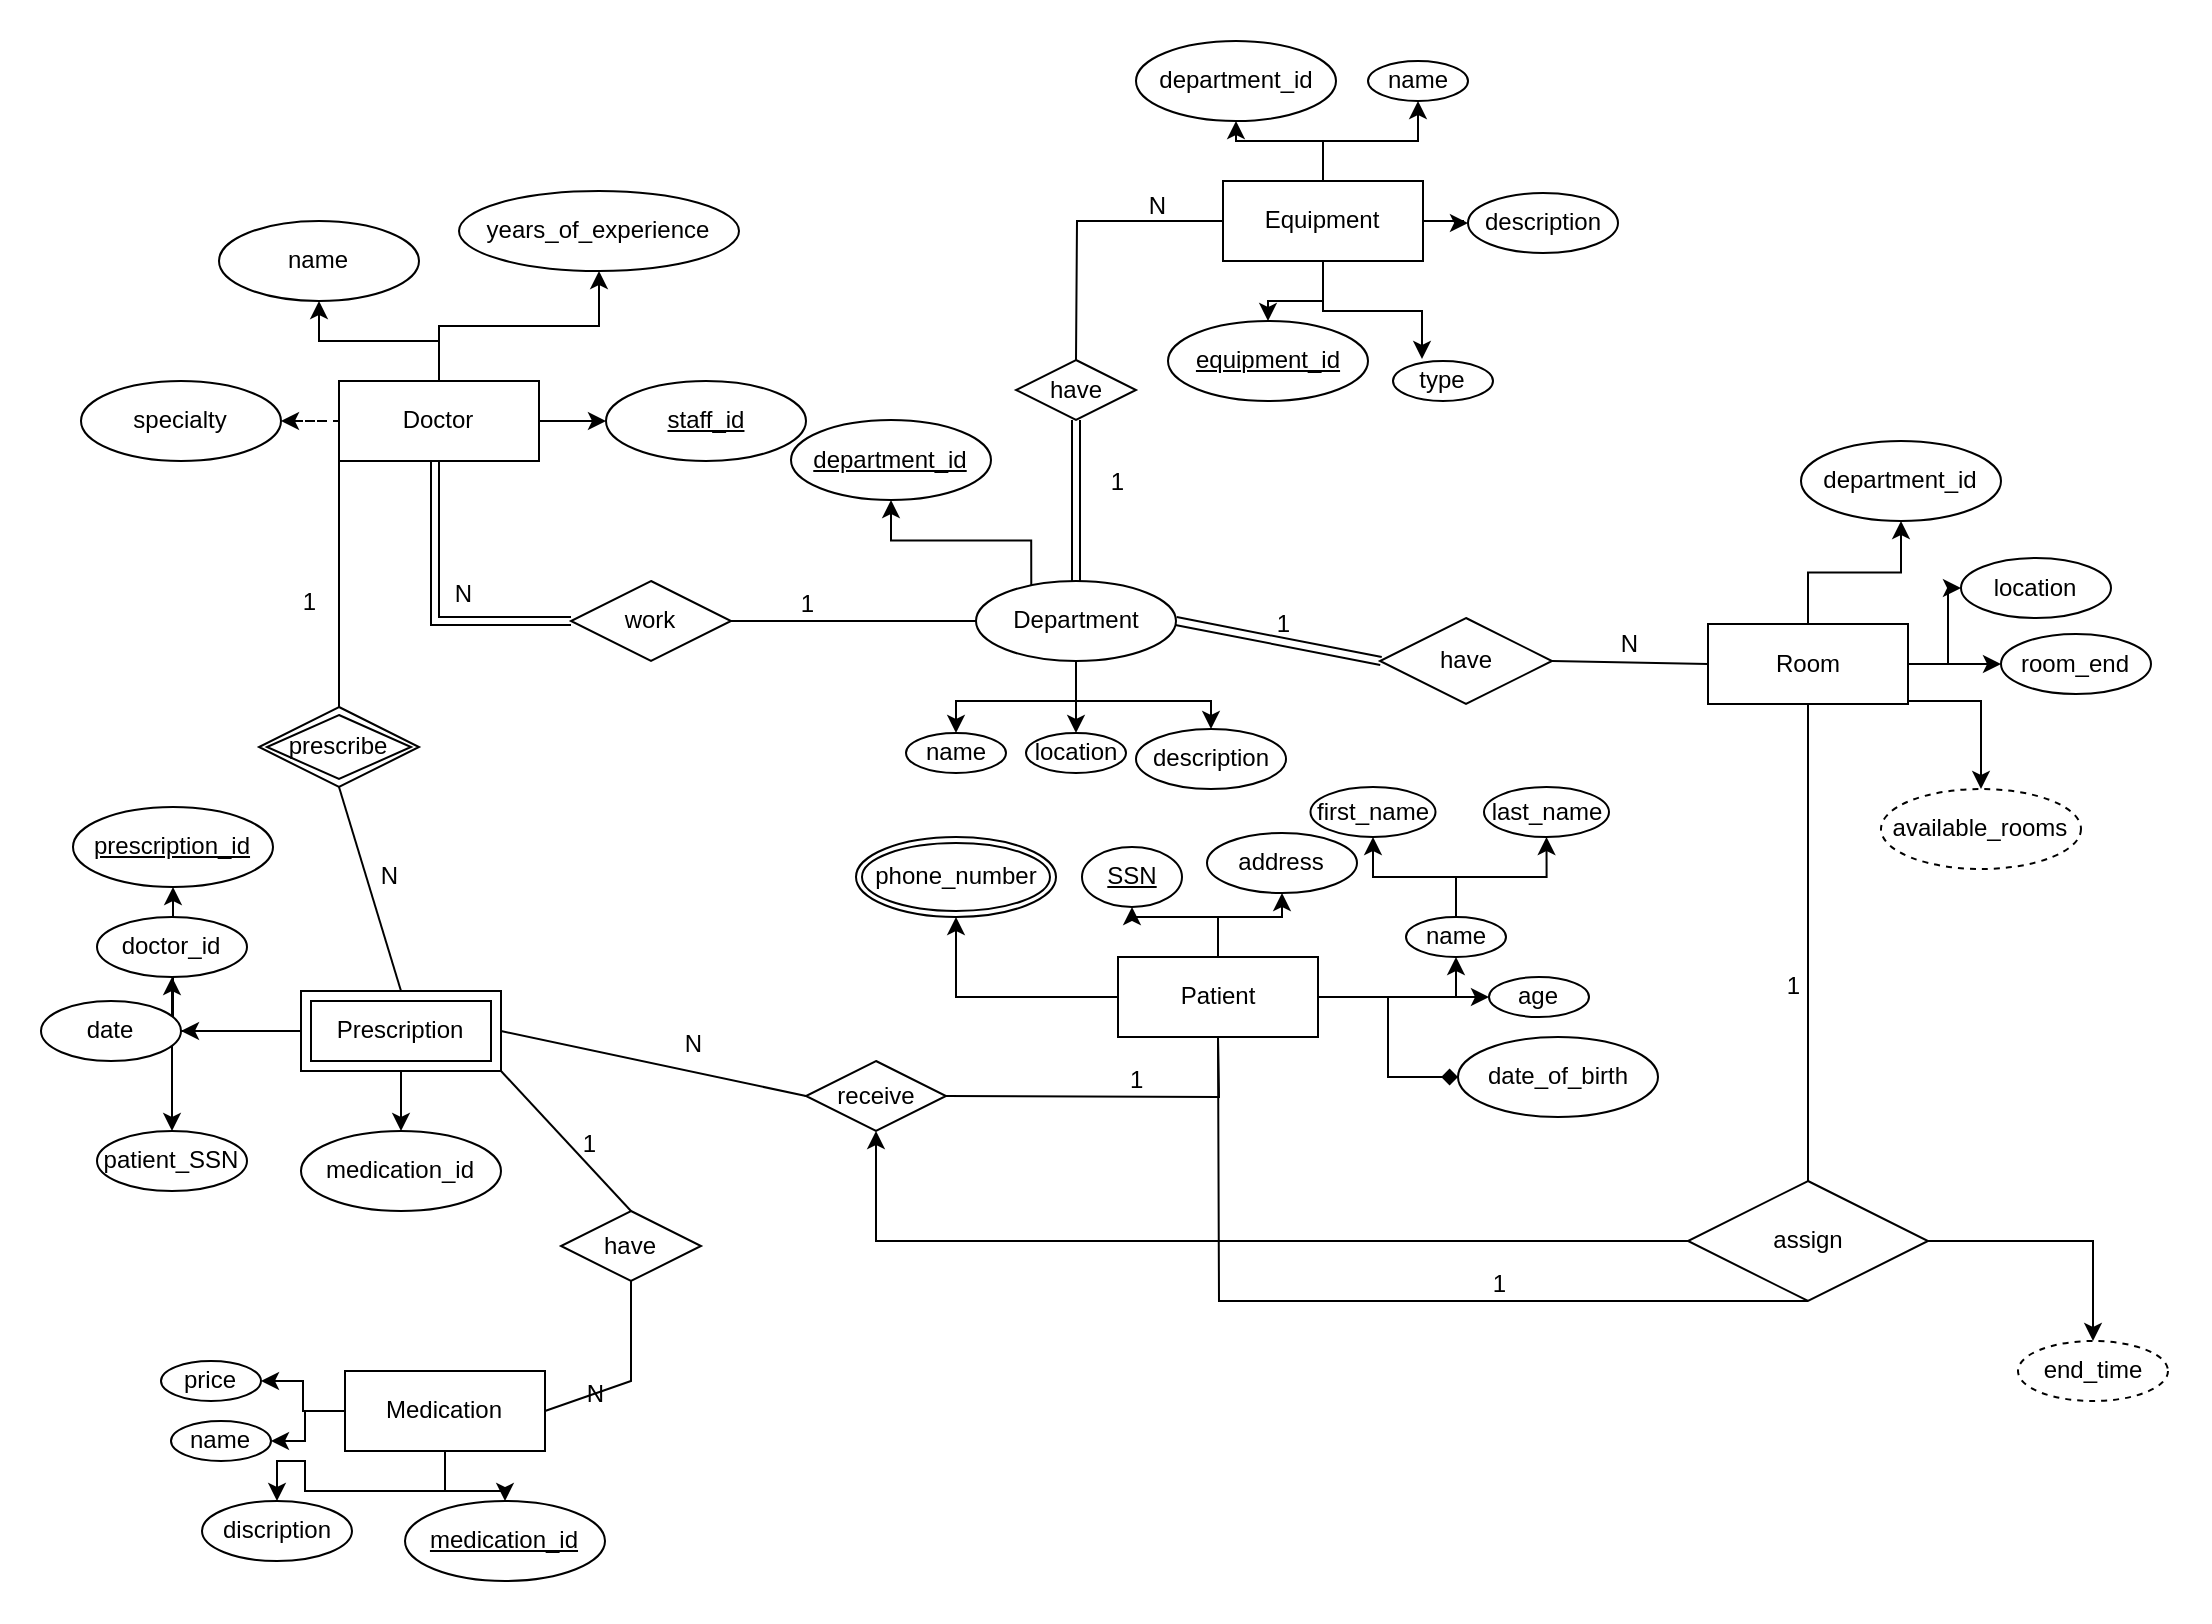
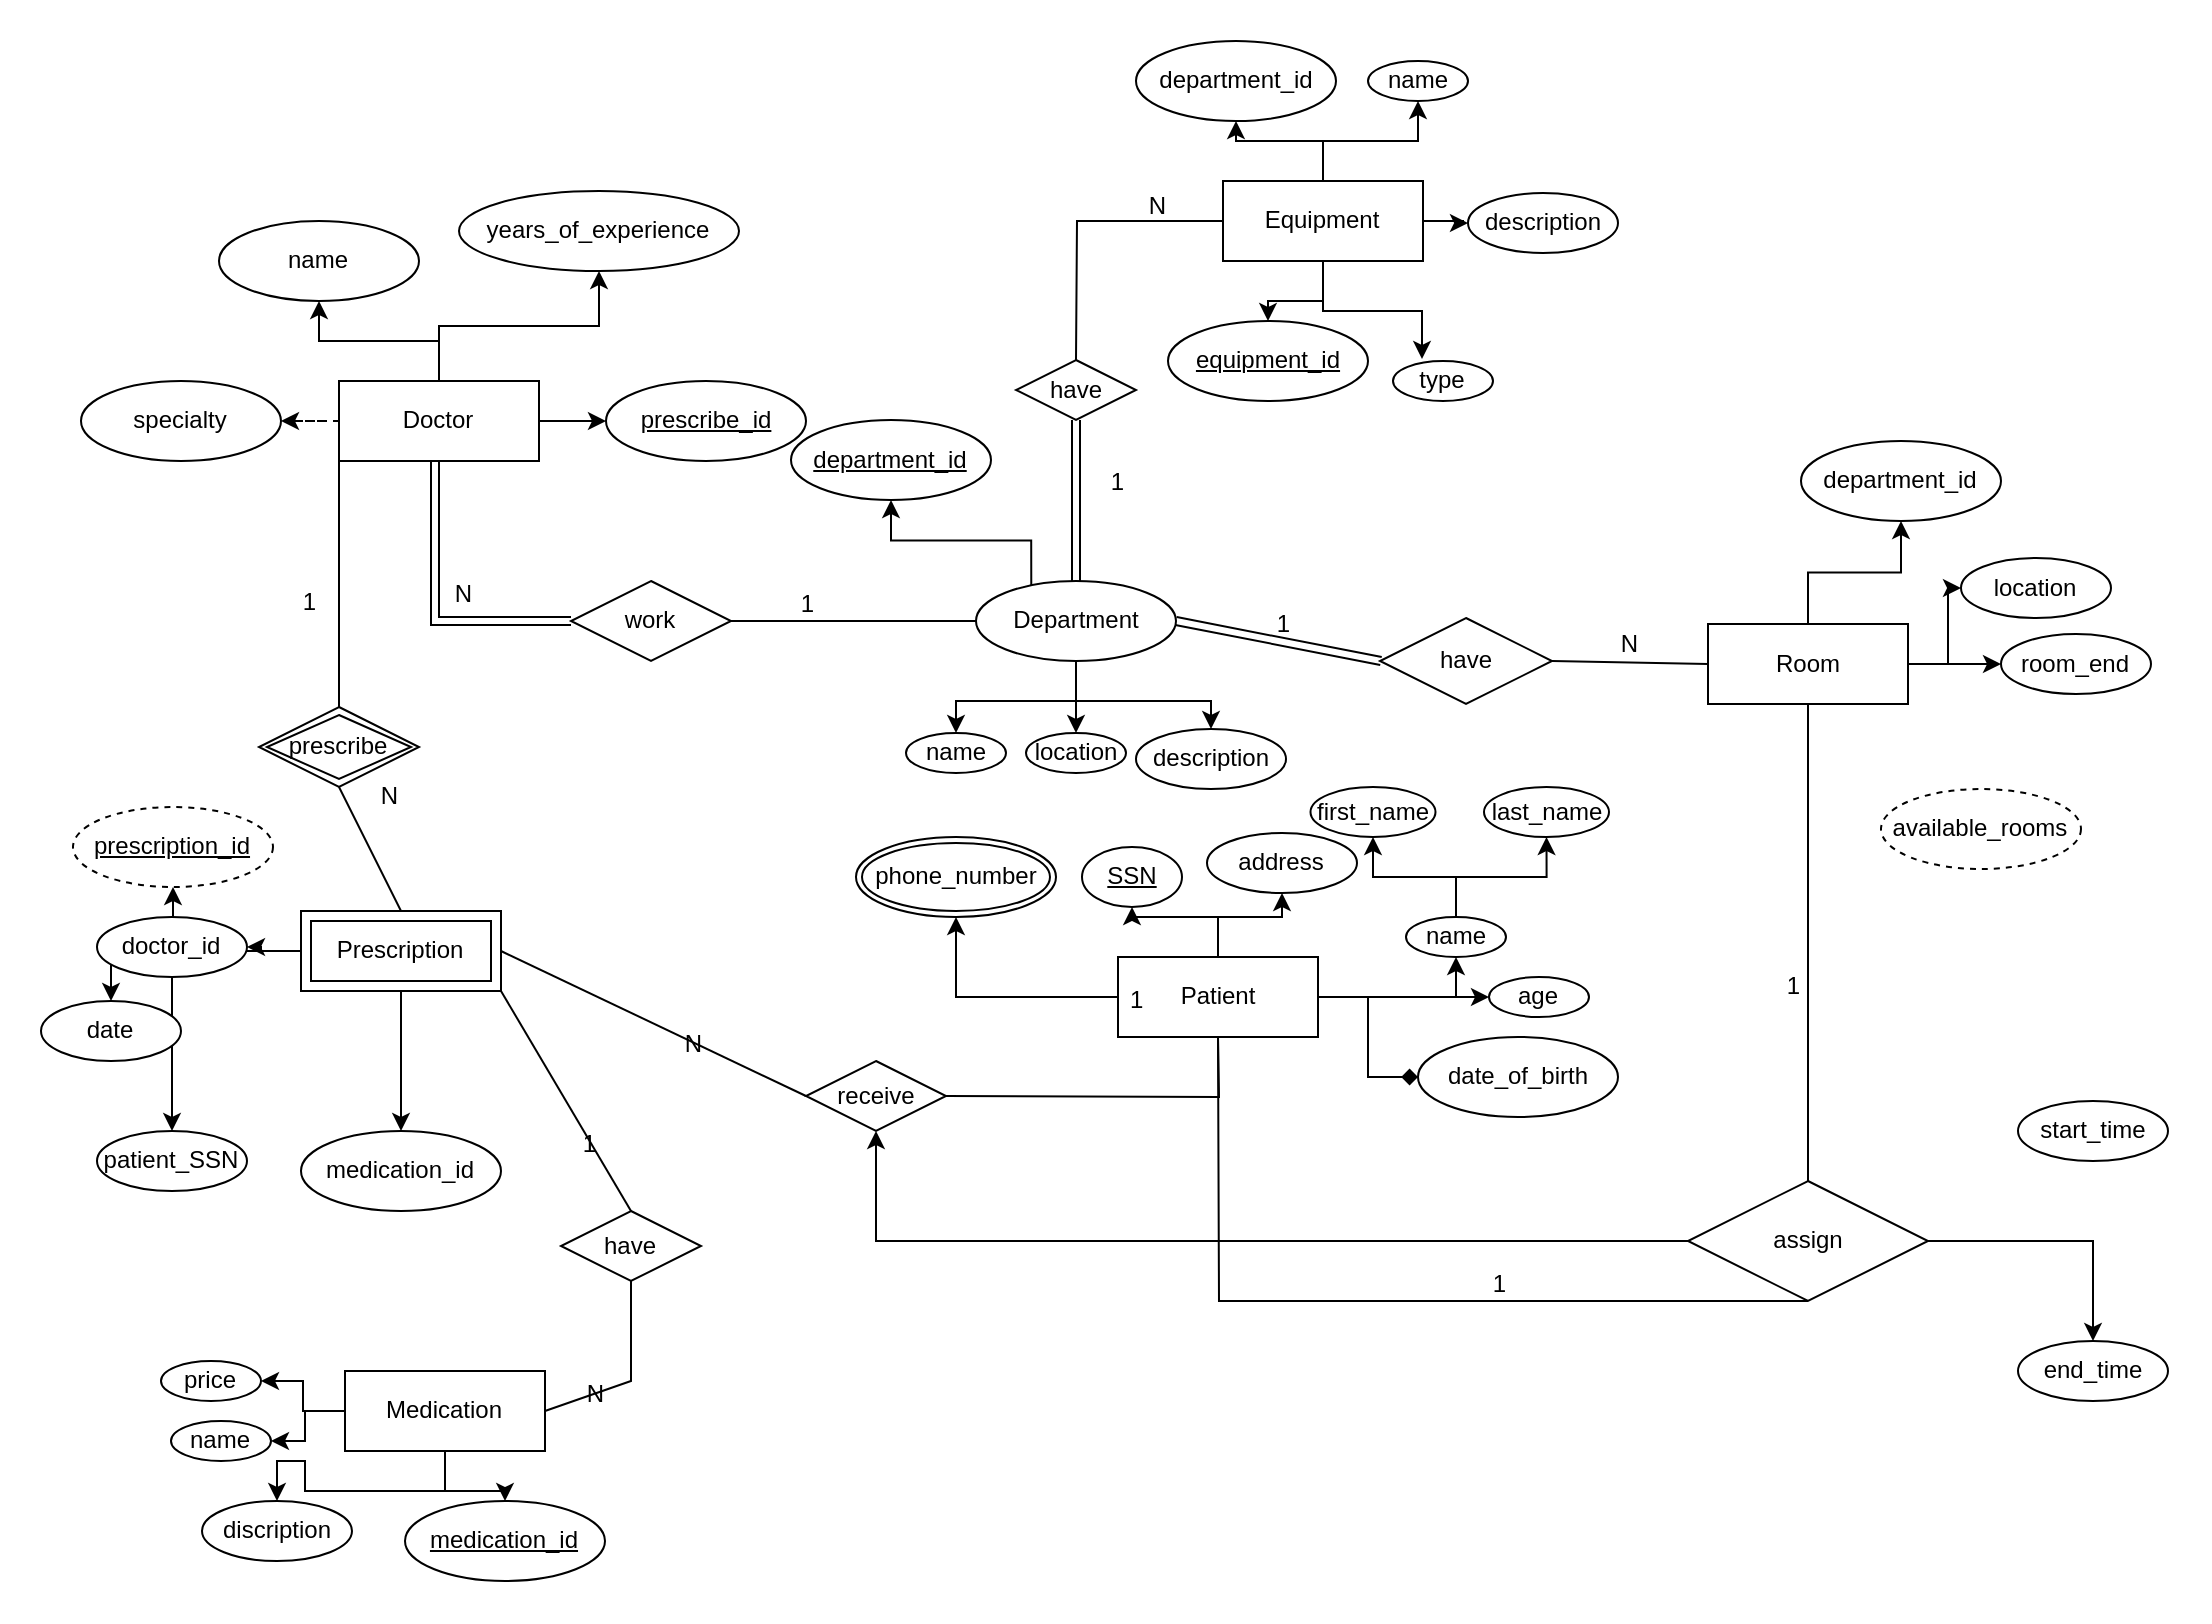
(707, 421) -> (707, 421)
(1981, 702) -> none
(173, 847) -> (173, 847)
(401, 1031) -> (401, 951)
(1558, 1077) -> (1518, 1077)
none -> (2093, 1131)
(2093, 1371) -> (2093, 1371)
